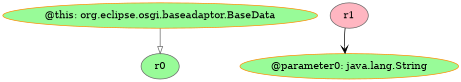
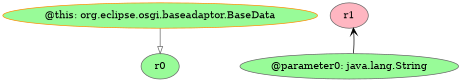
(345, 37) -> (354, 44)
(349, 66) -> (349, 66)
